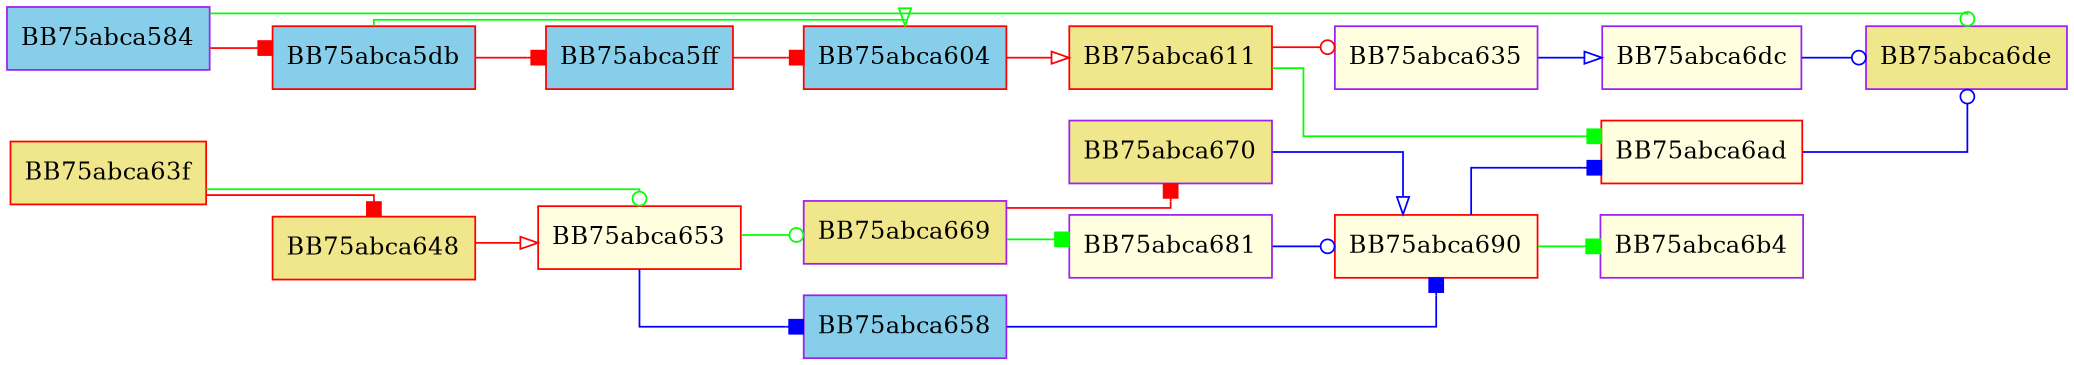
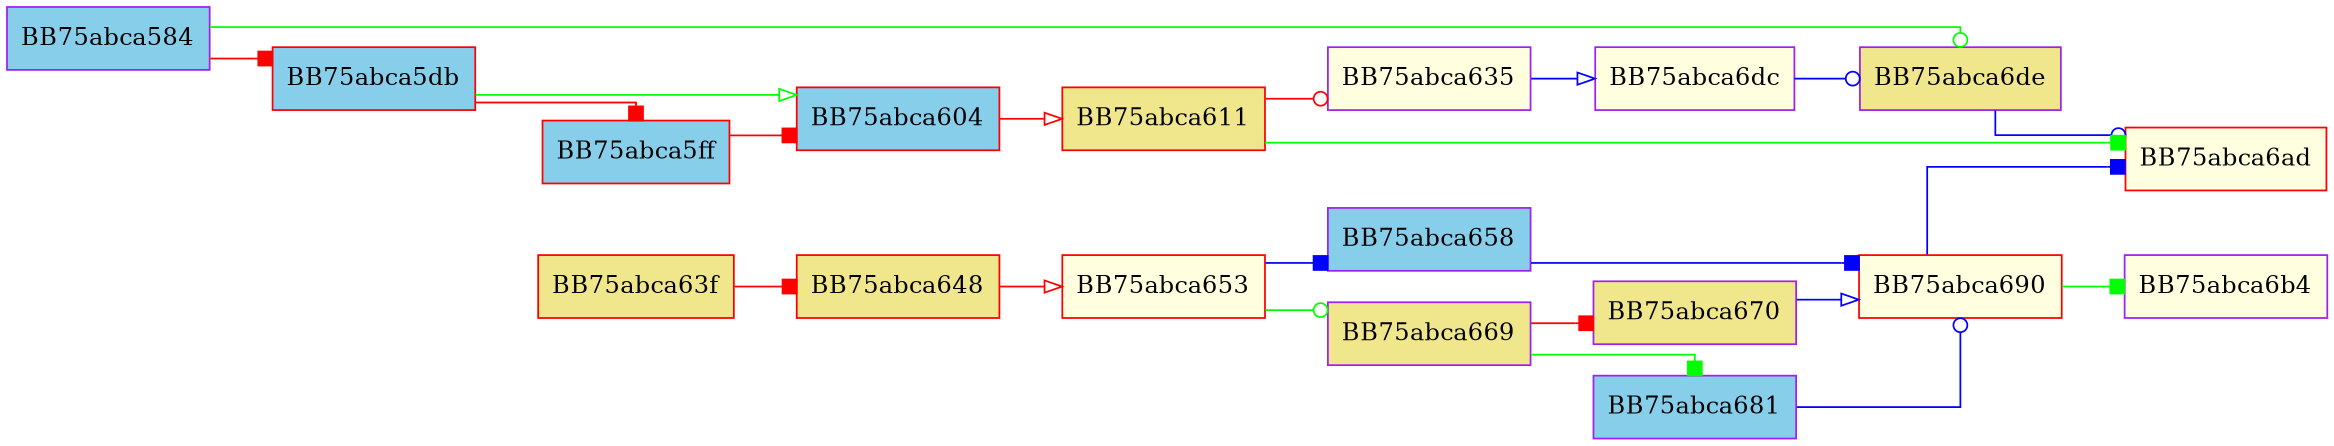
(1909, 152) -> (2041, 135)
(424, 189) -> none
(1171, 246) -> (1695, 407)
